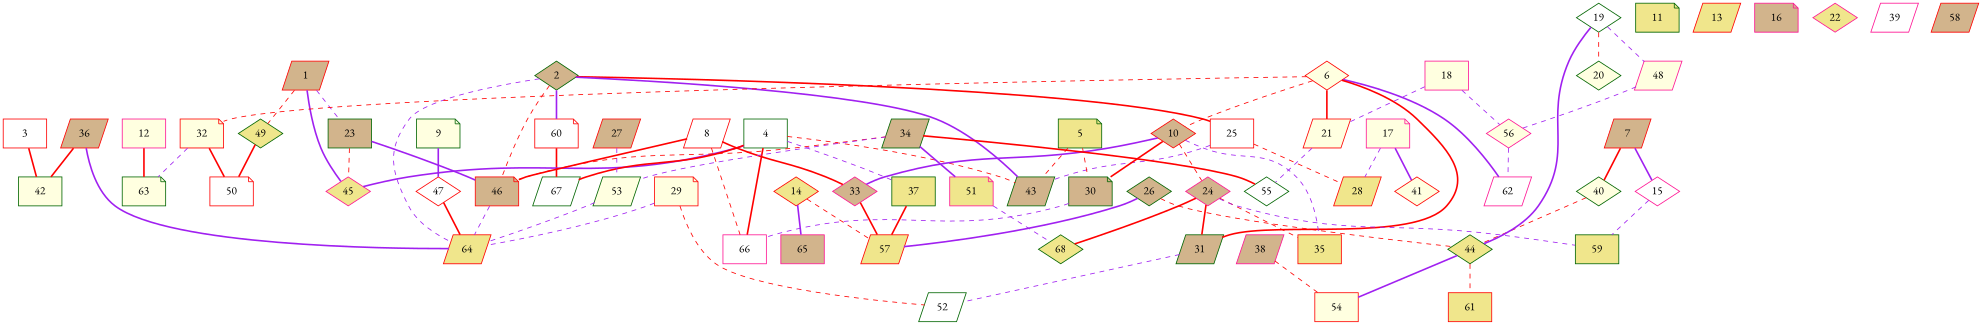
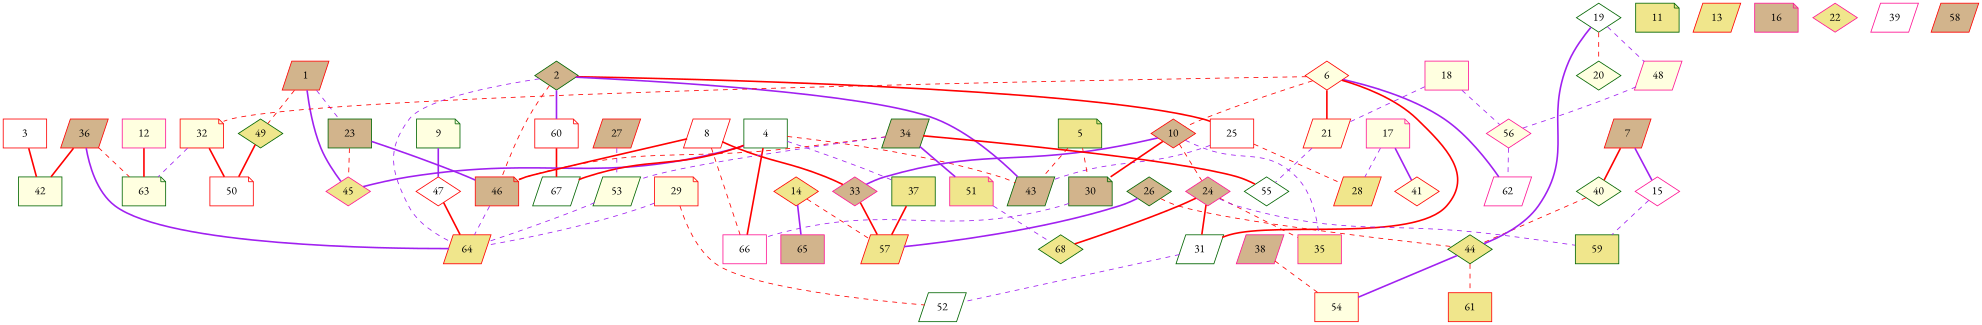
none -> (114, 162)
(1200, 249) -> (1200, 249)
(1320, 249) -> (1320, 249)
